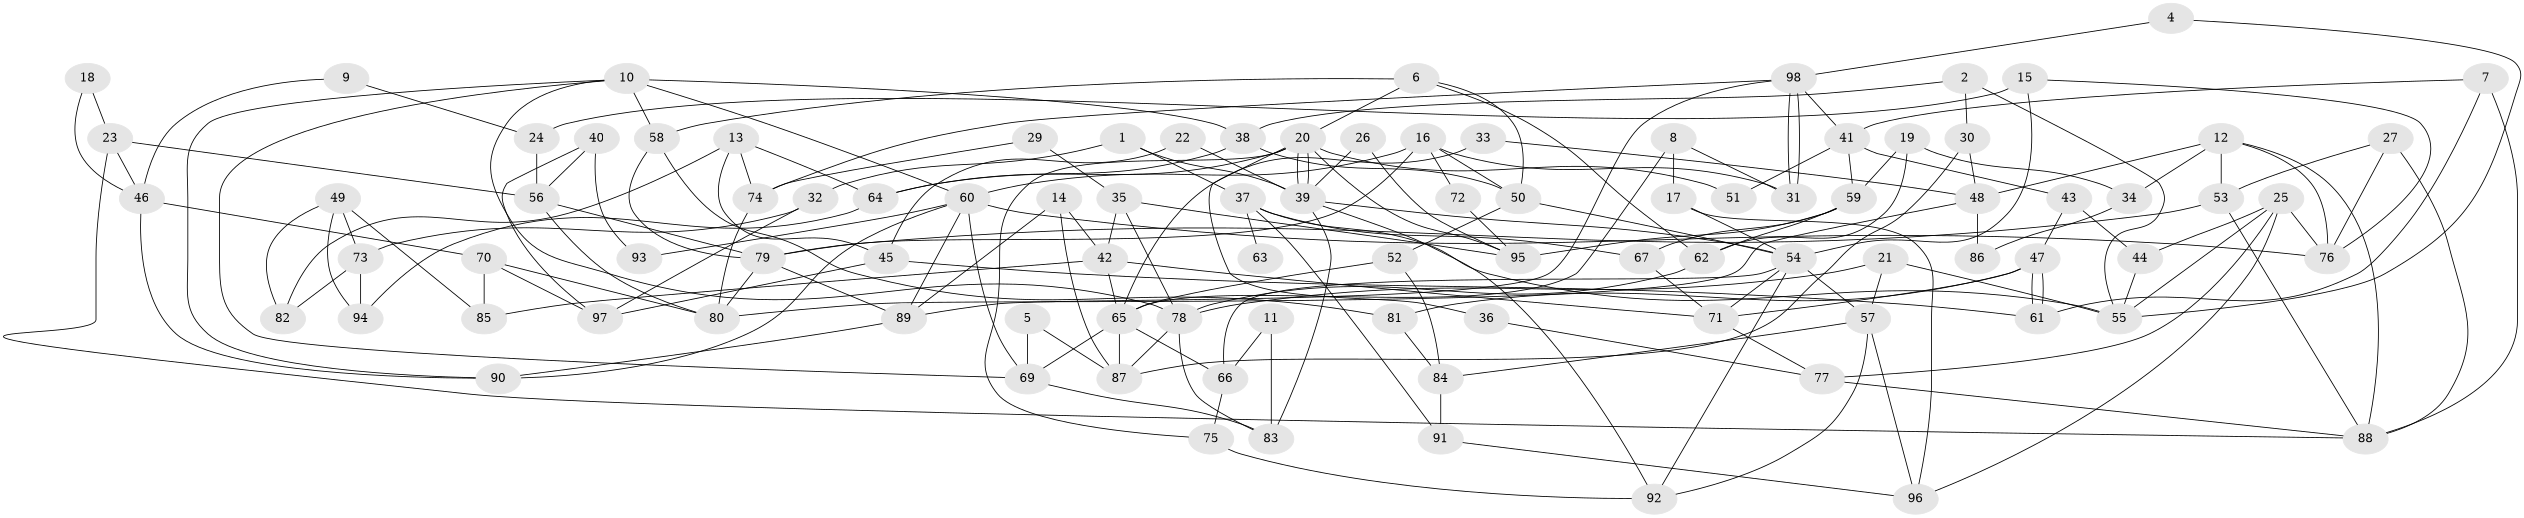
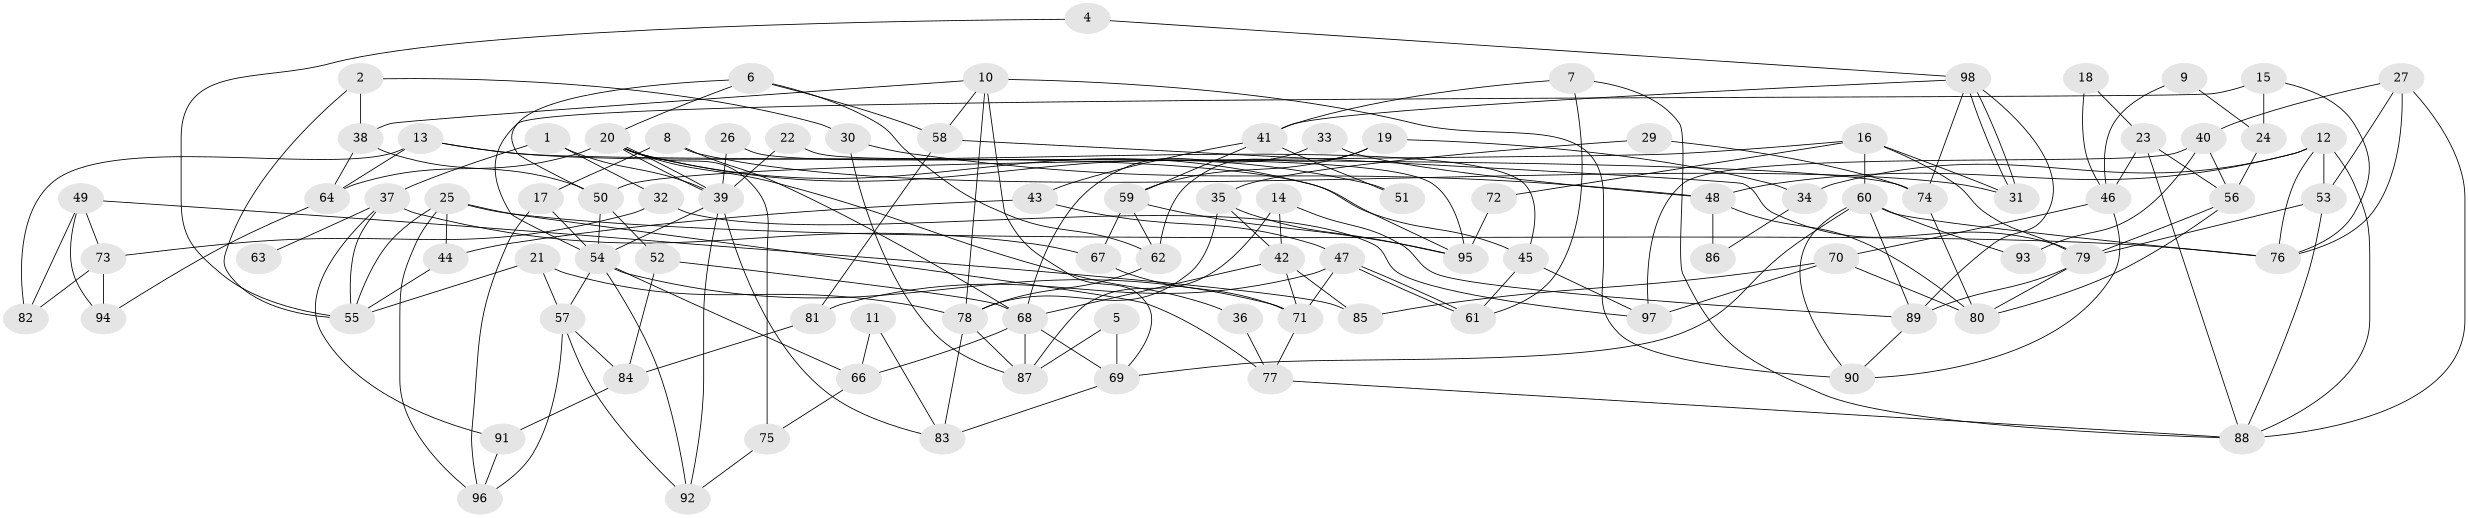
none -> (2300, 103)
(799, 135) -> none
(1119, 319) -> (1025, 319)
